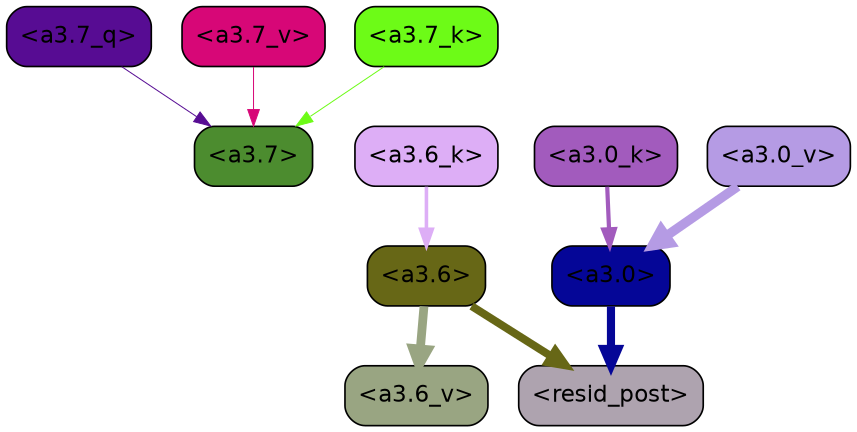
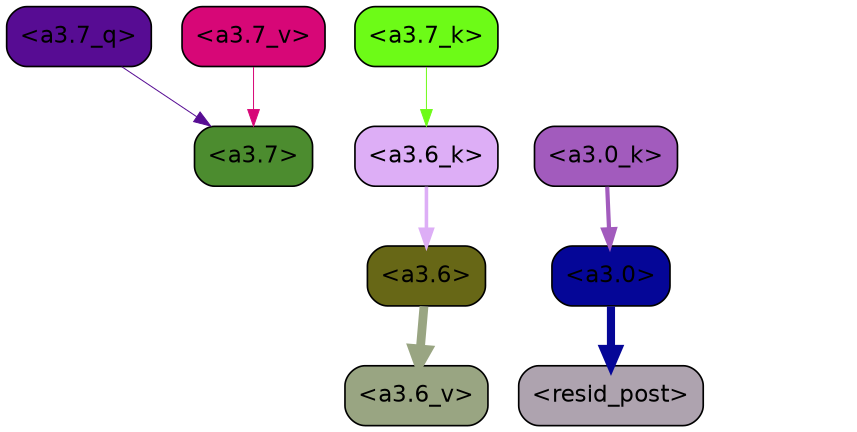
(347, 92) -> (426, 88)
(779, 156) -> none
(511, 331) -> none
